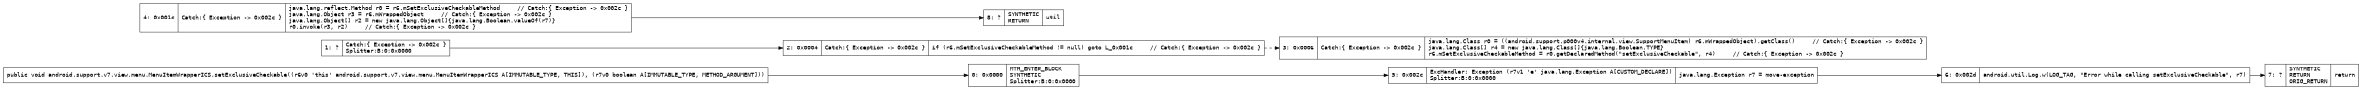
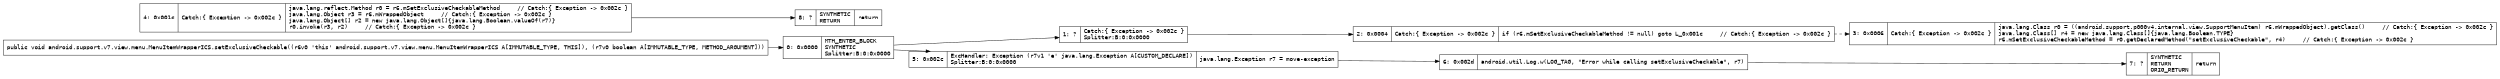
(1053, 18) -> (868, 18)
none -> (974, 41)
